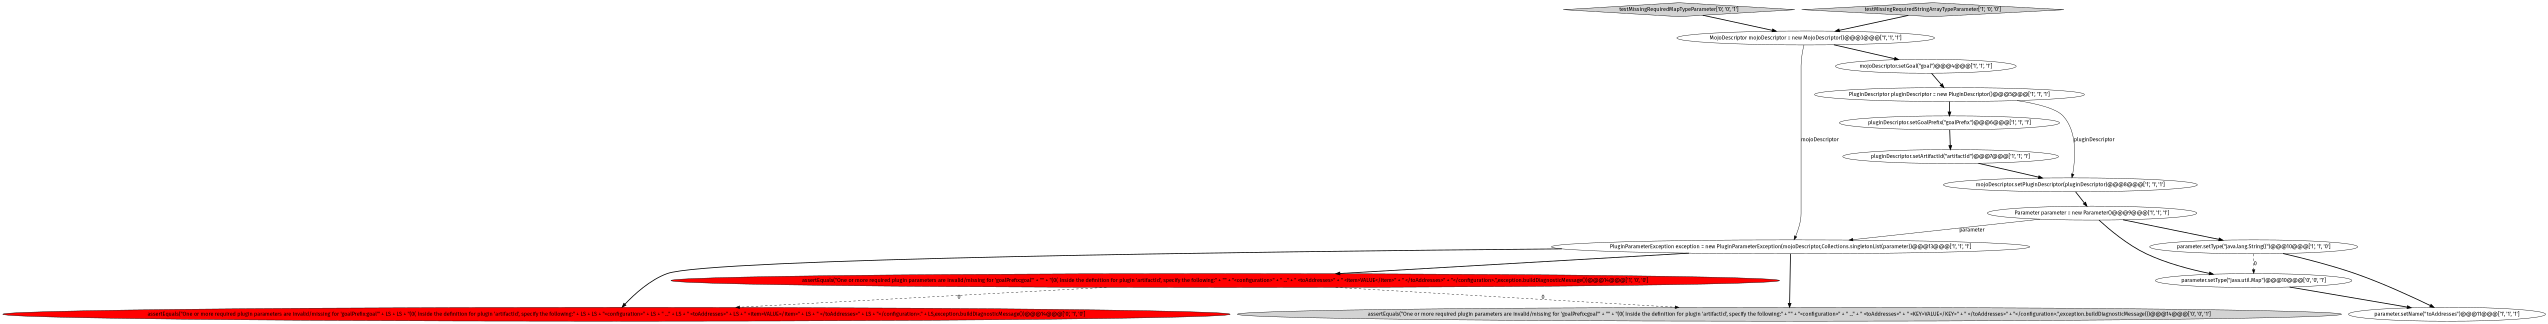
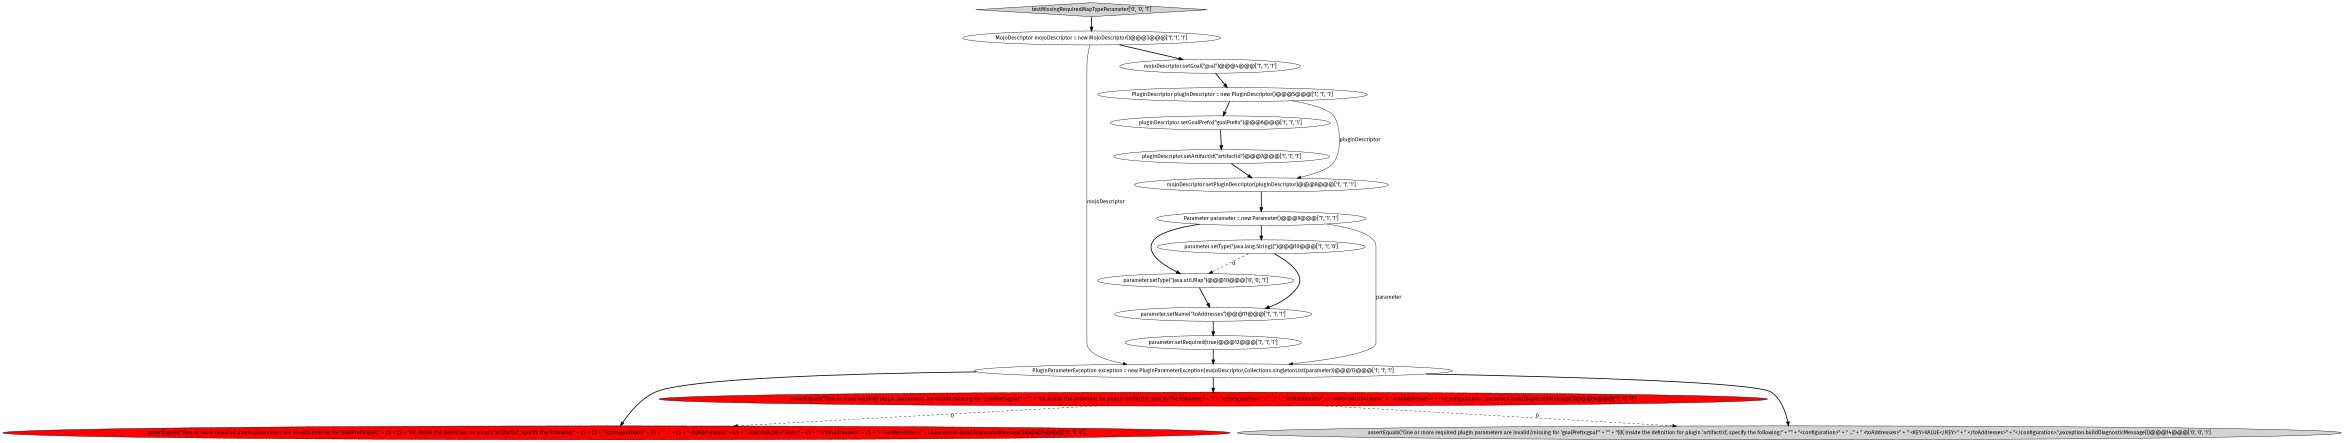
(1933, 10) -> none
none -> (1213, 343)
